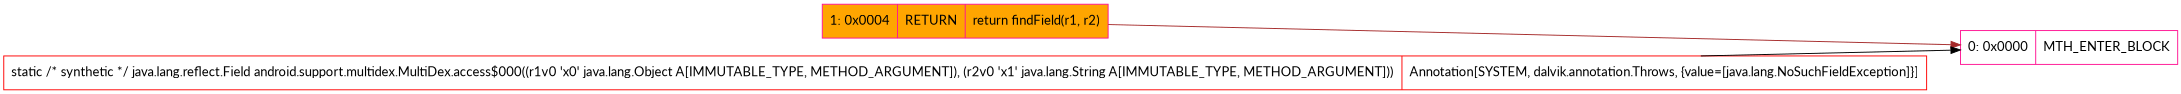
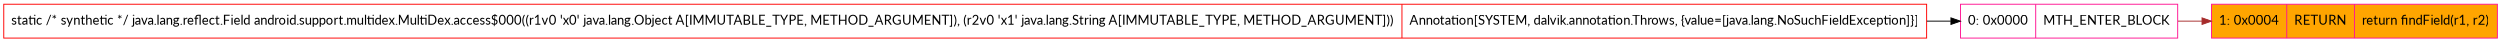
(1530, 35) -> (2190, 21)
